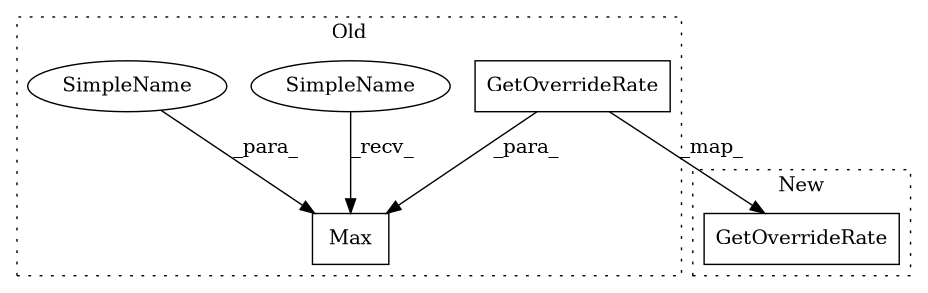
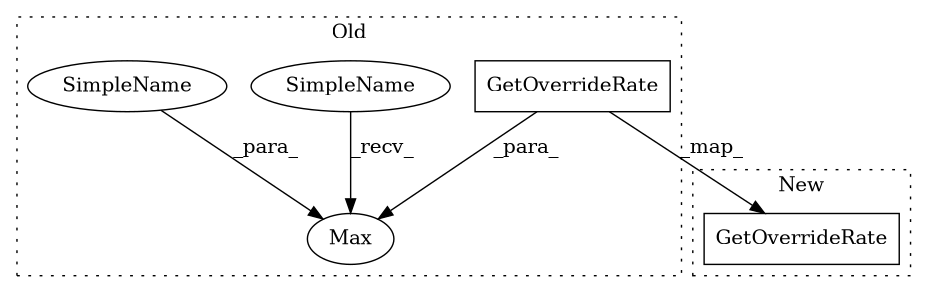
(351, 239) -> (351, 239)
